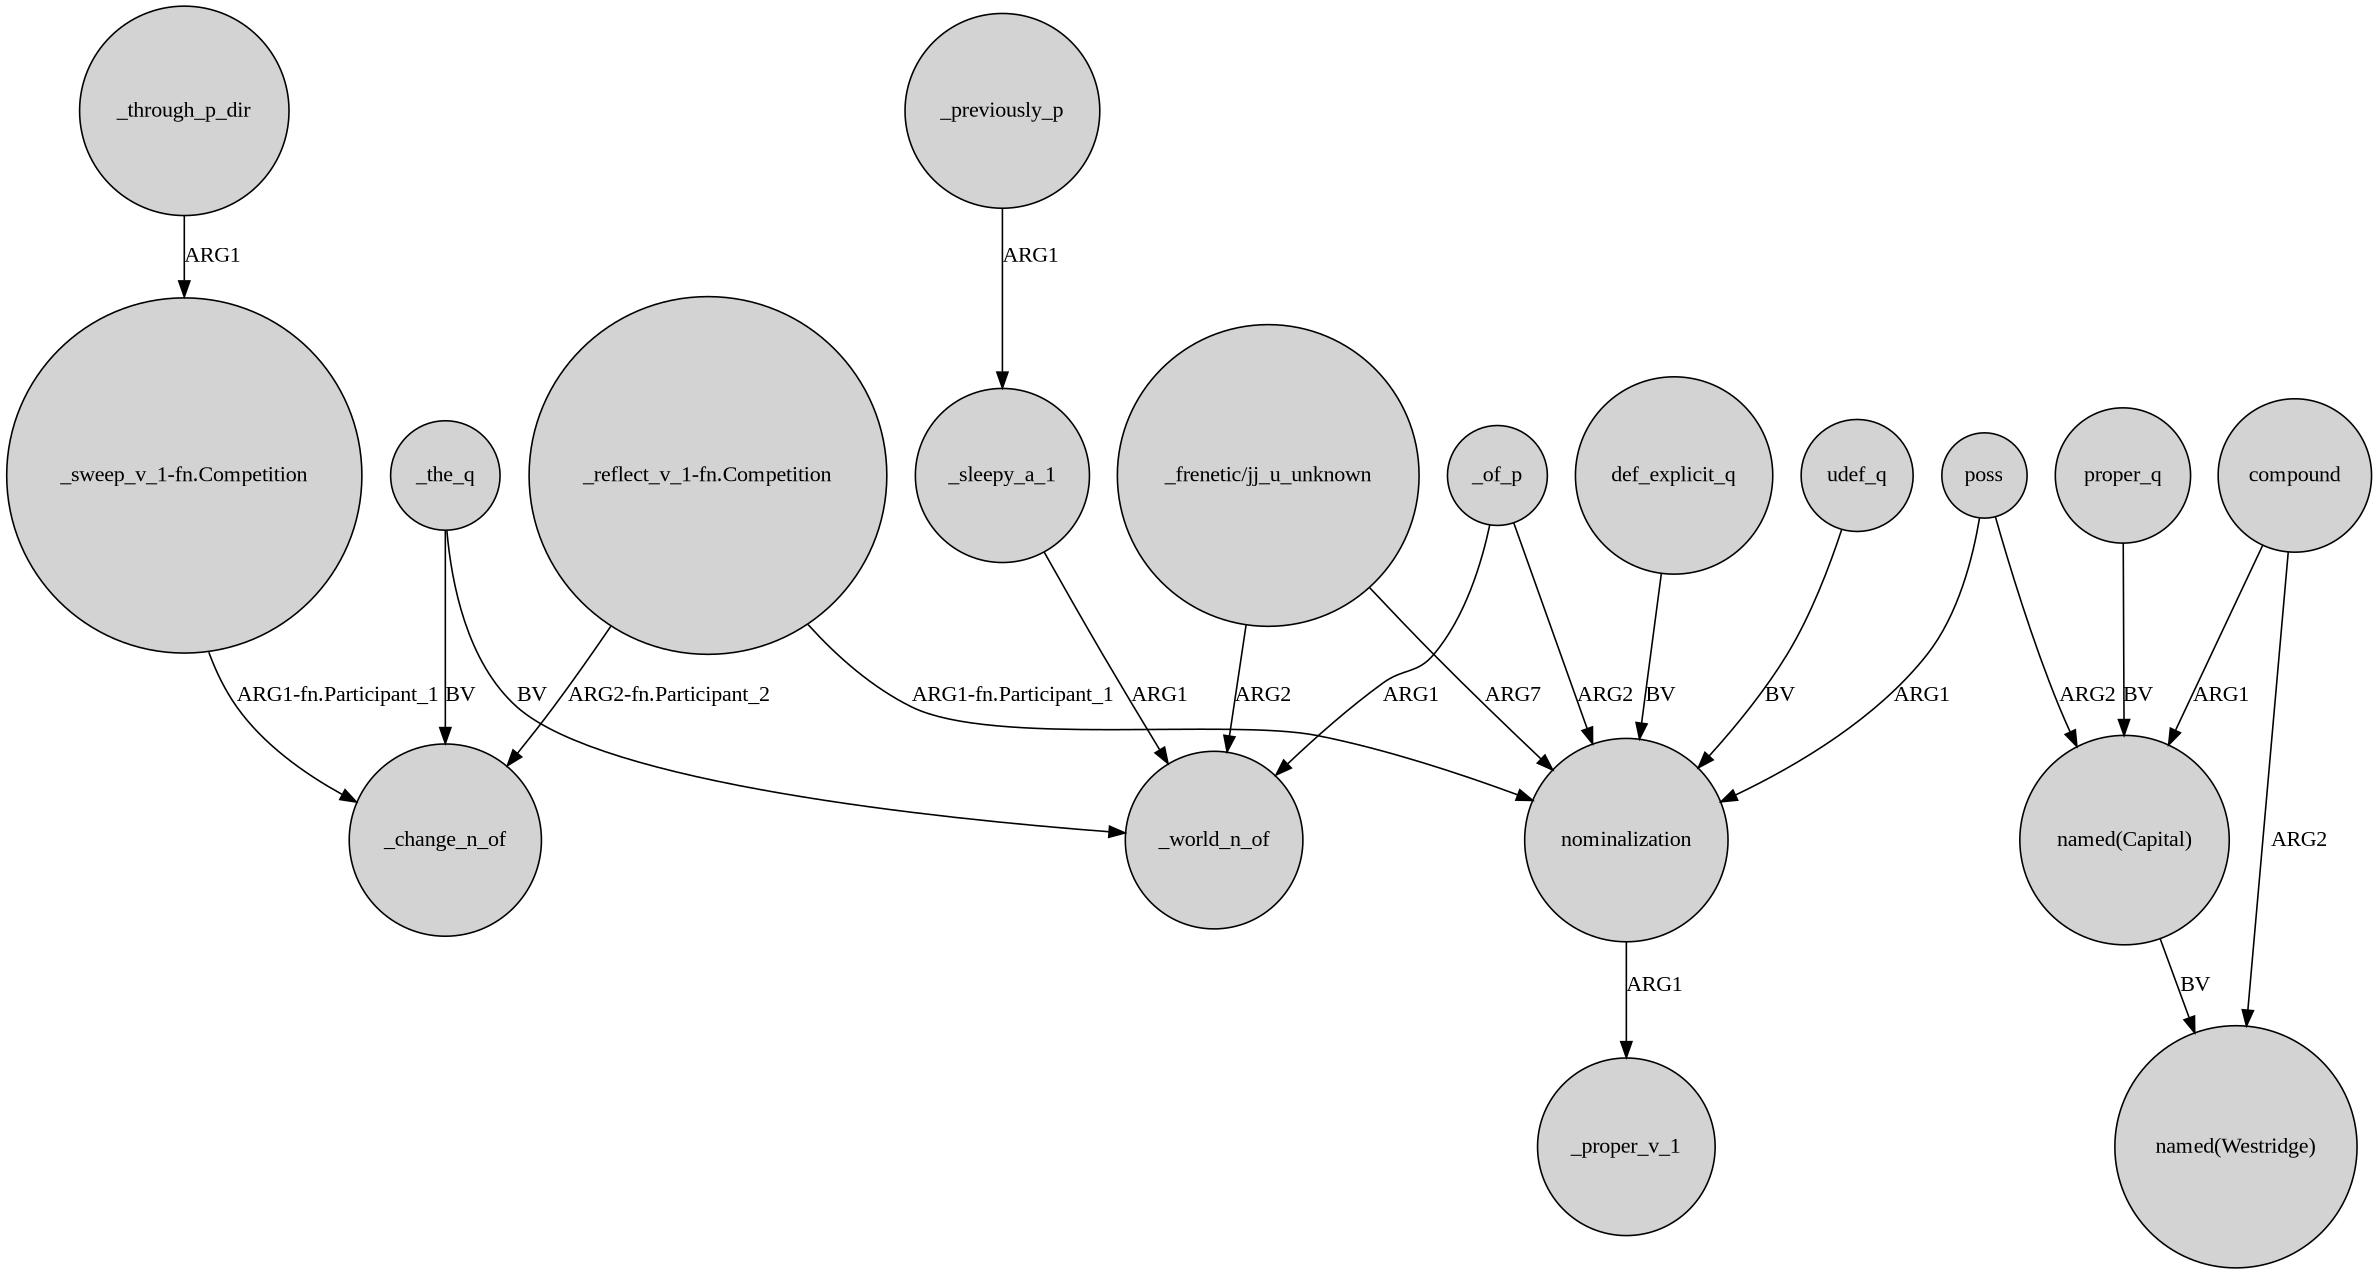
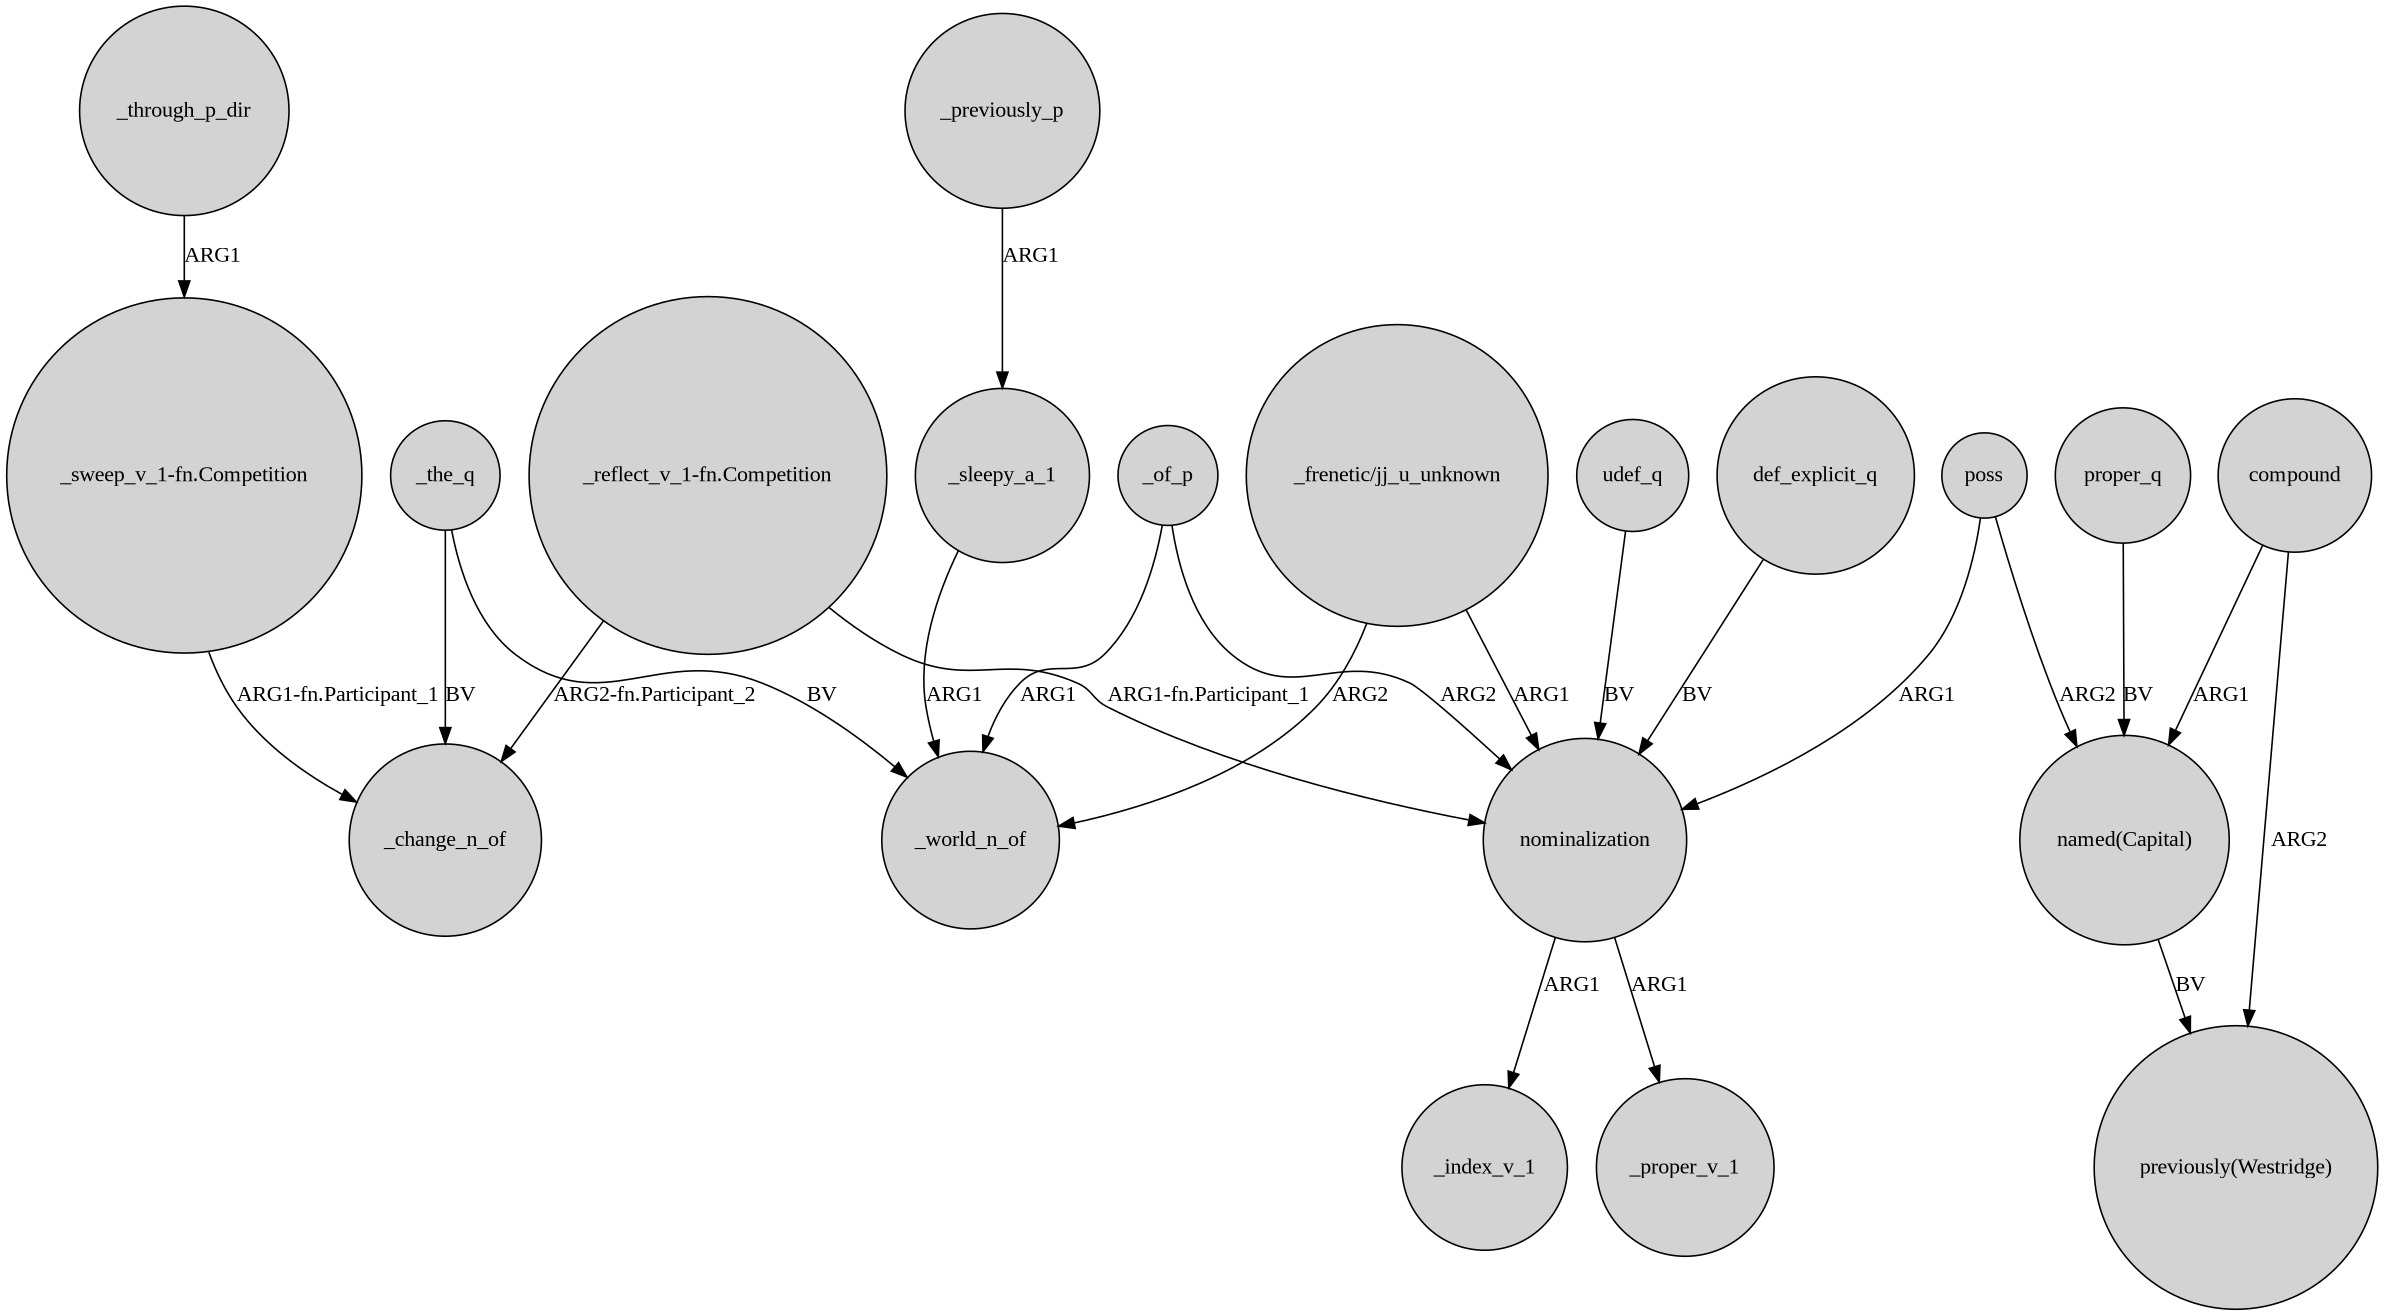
(1513, 695) -> (1542, 695)
(2236, 1147) -> (2236, 1167)
none -> (1485, 1167)
